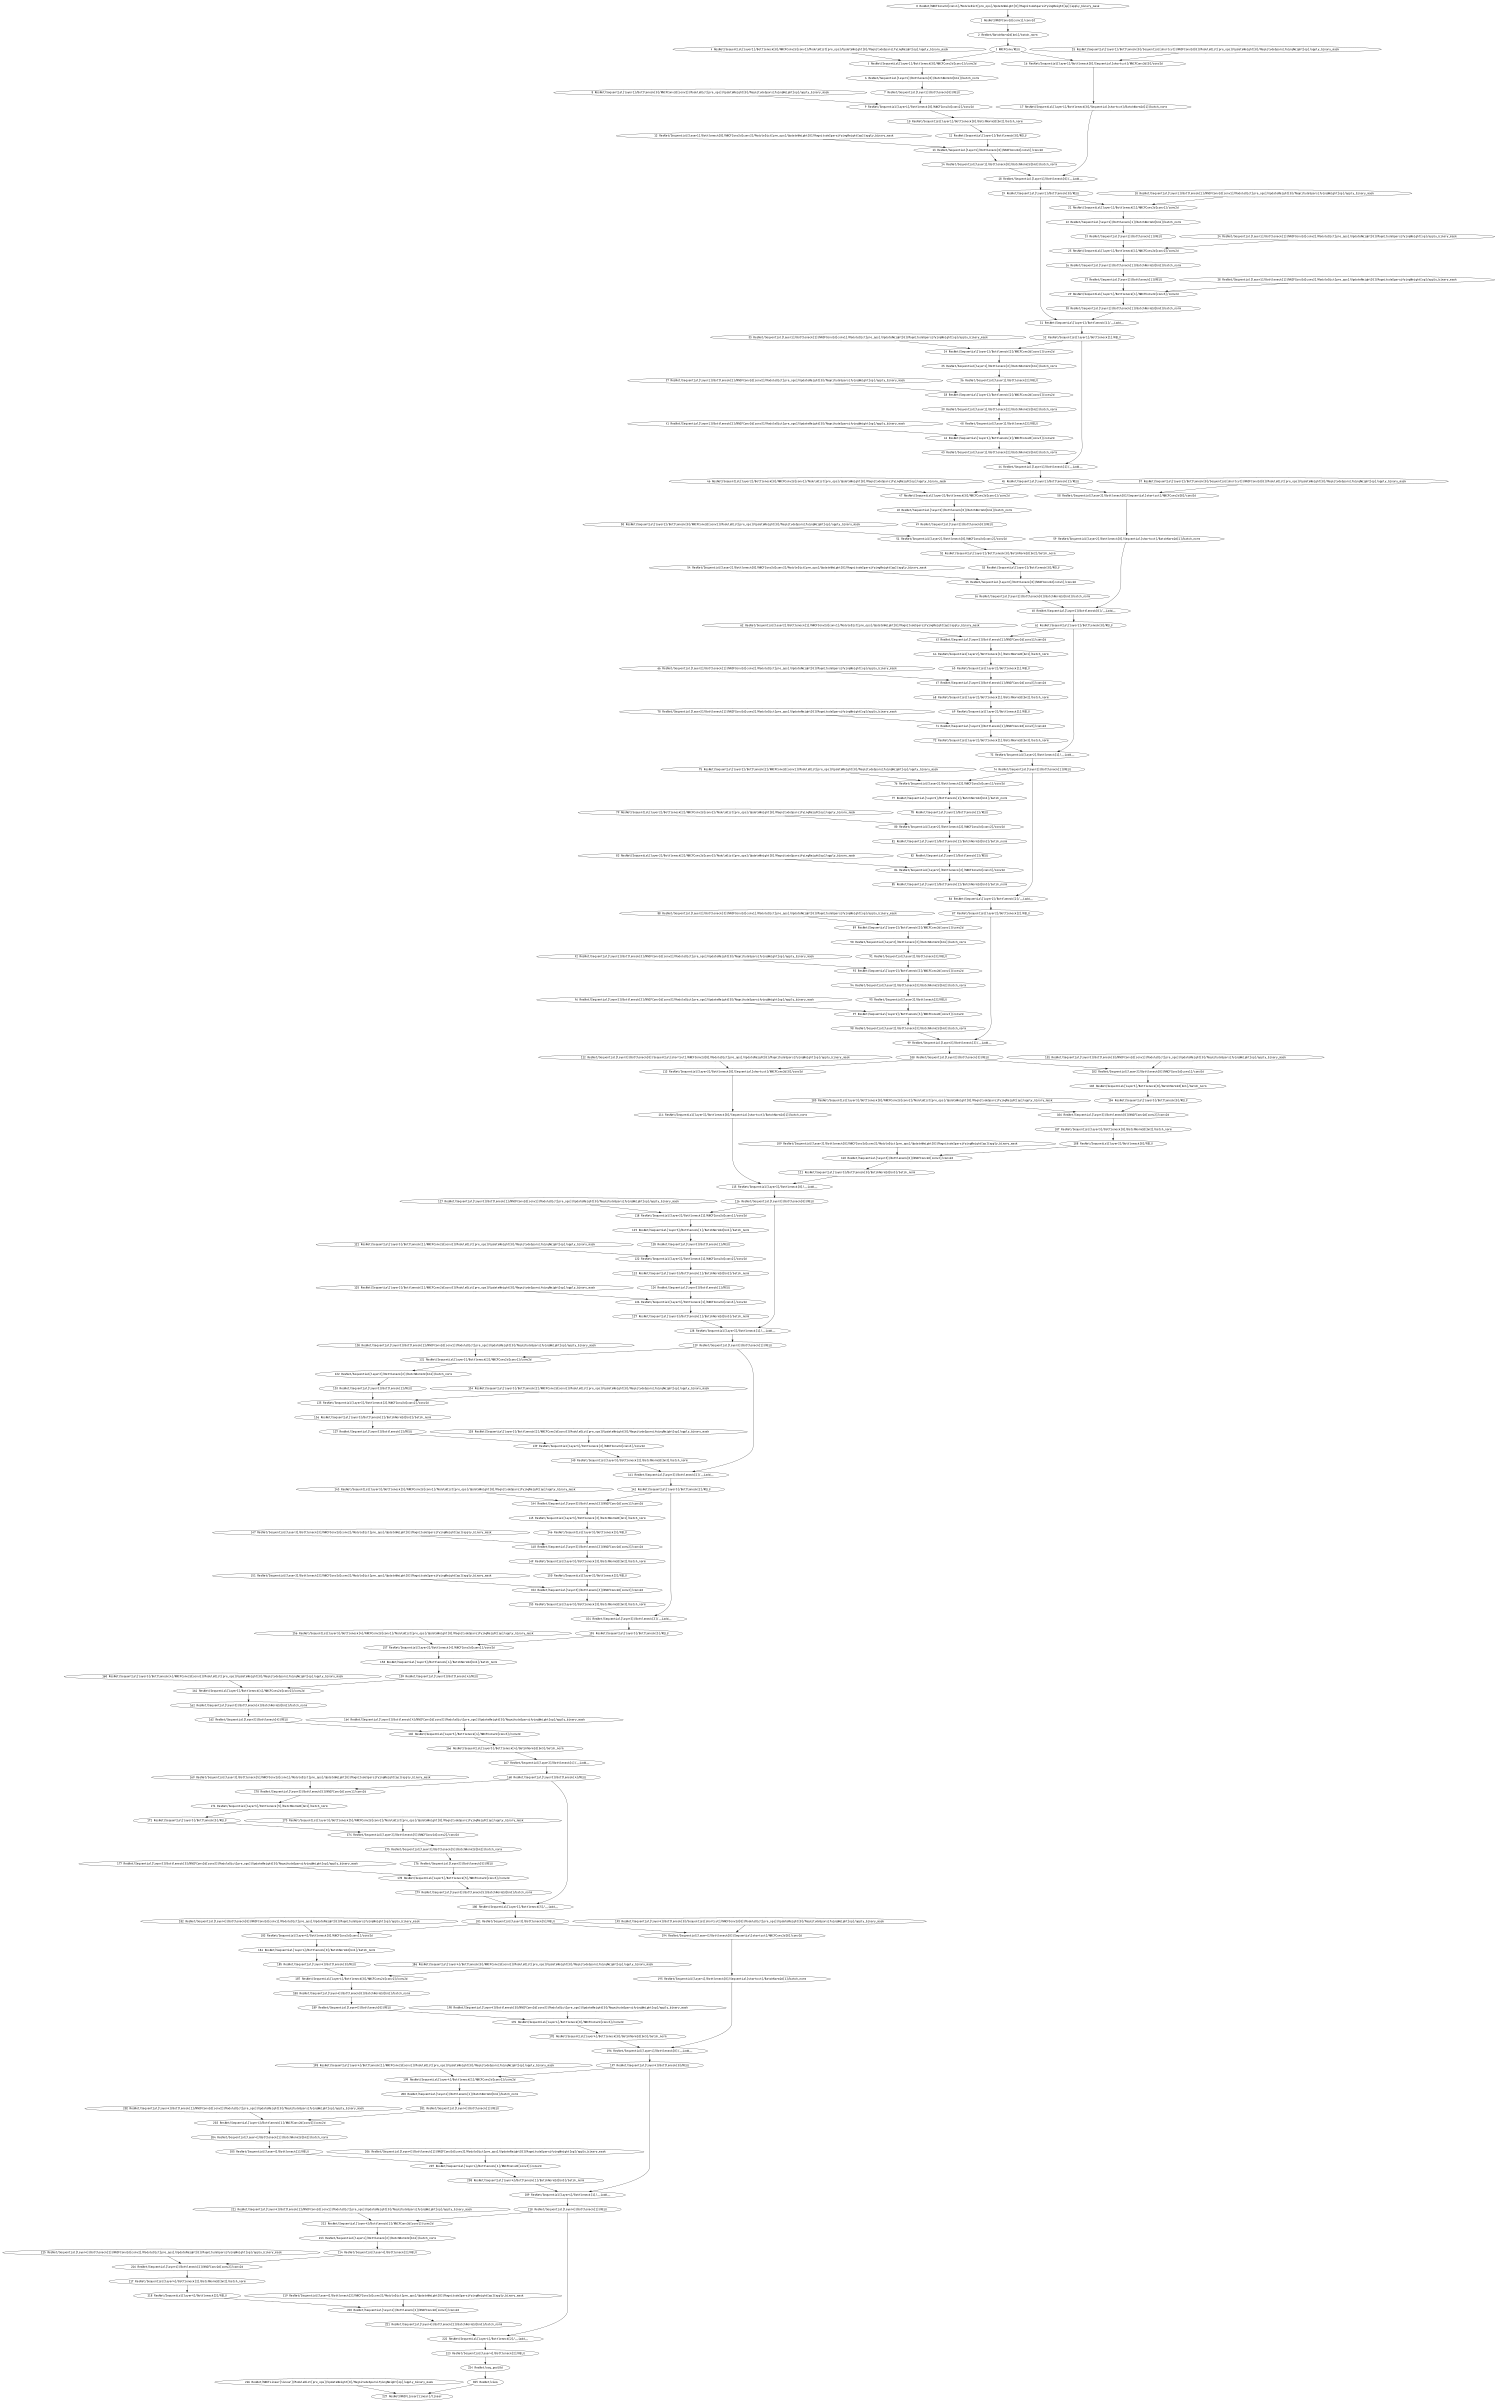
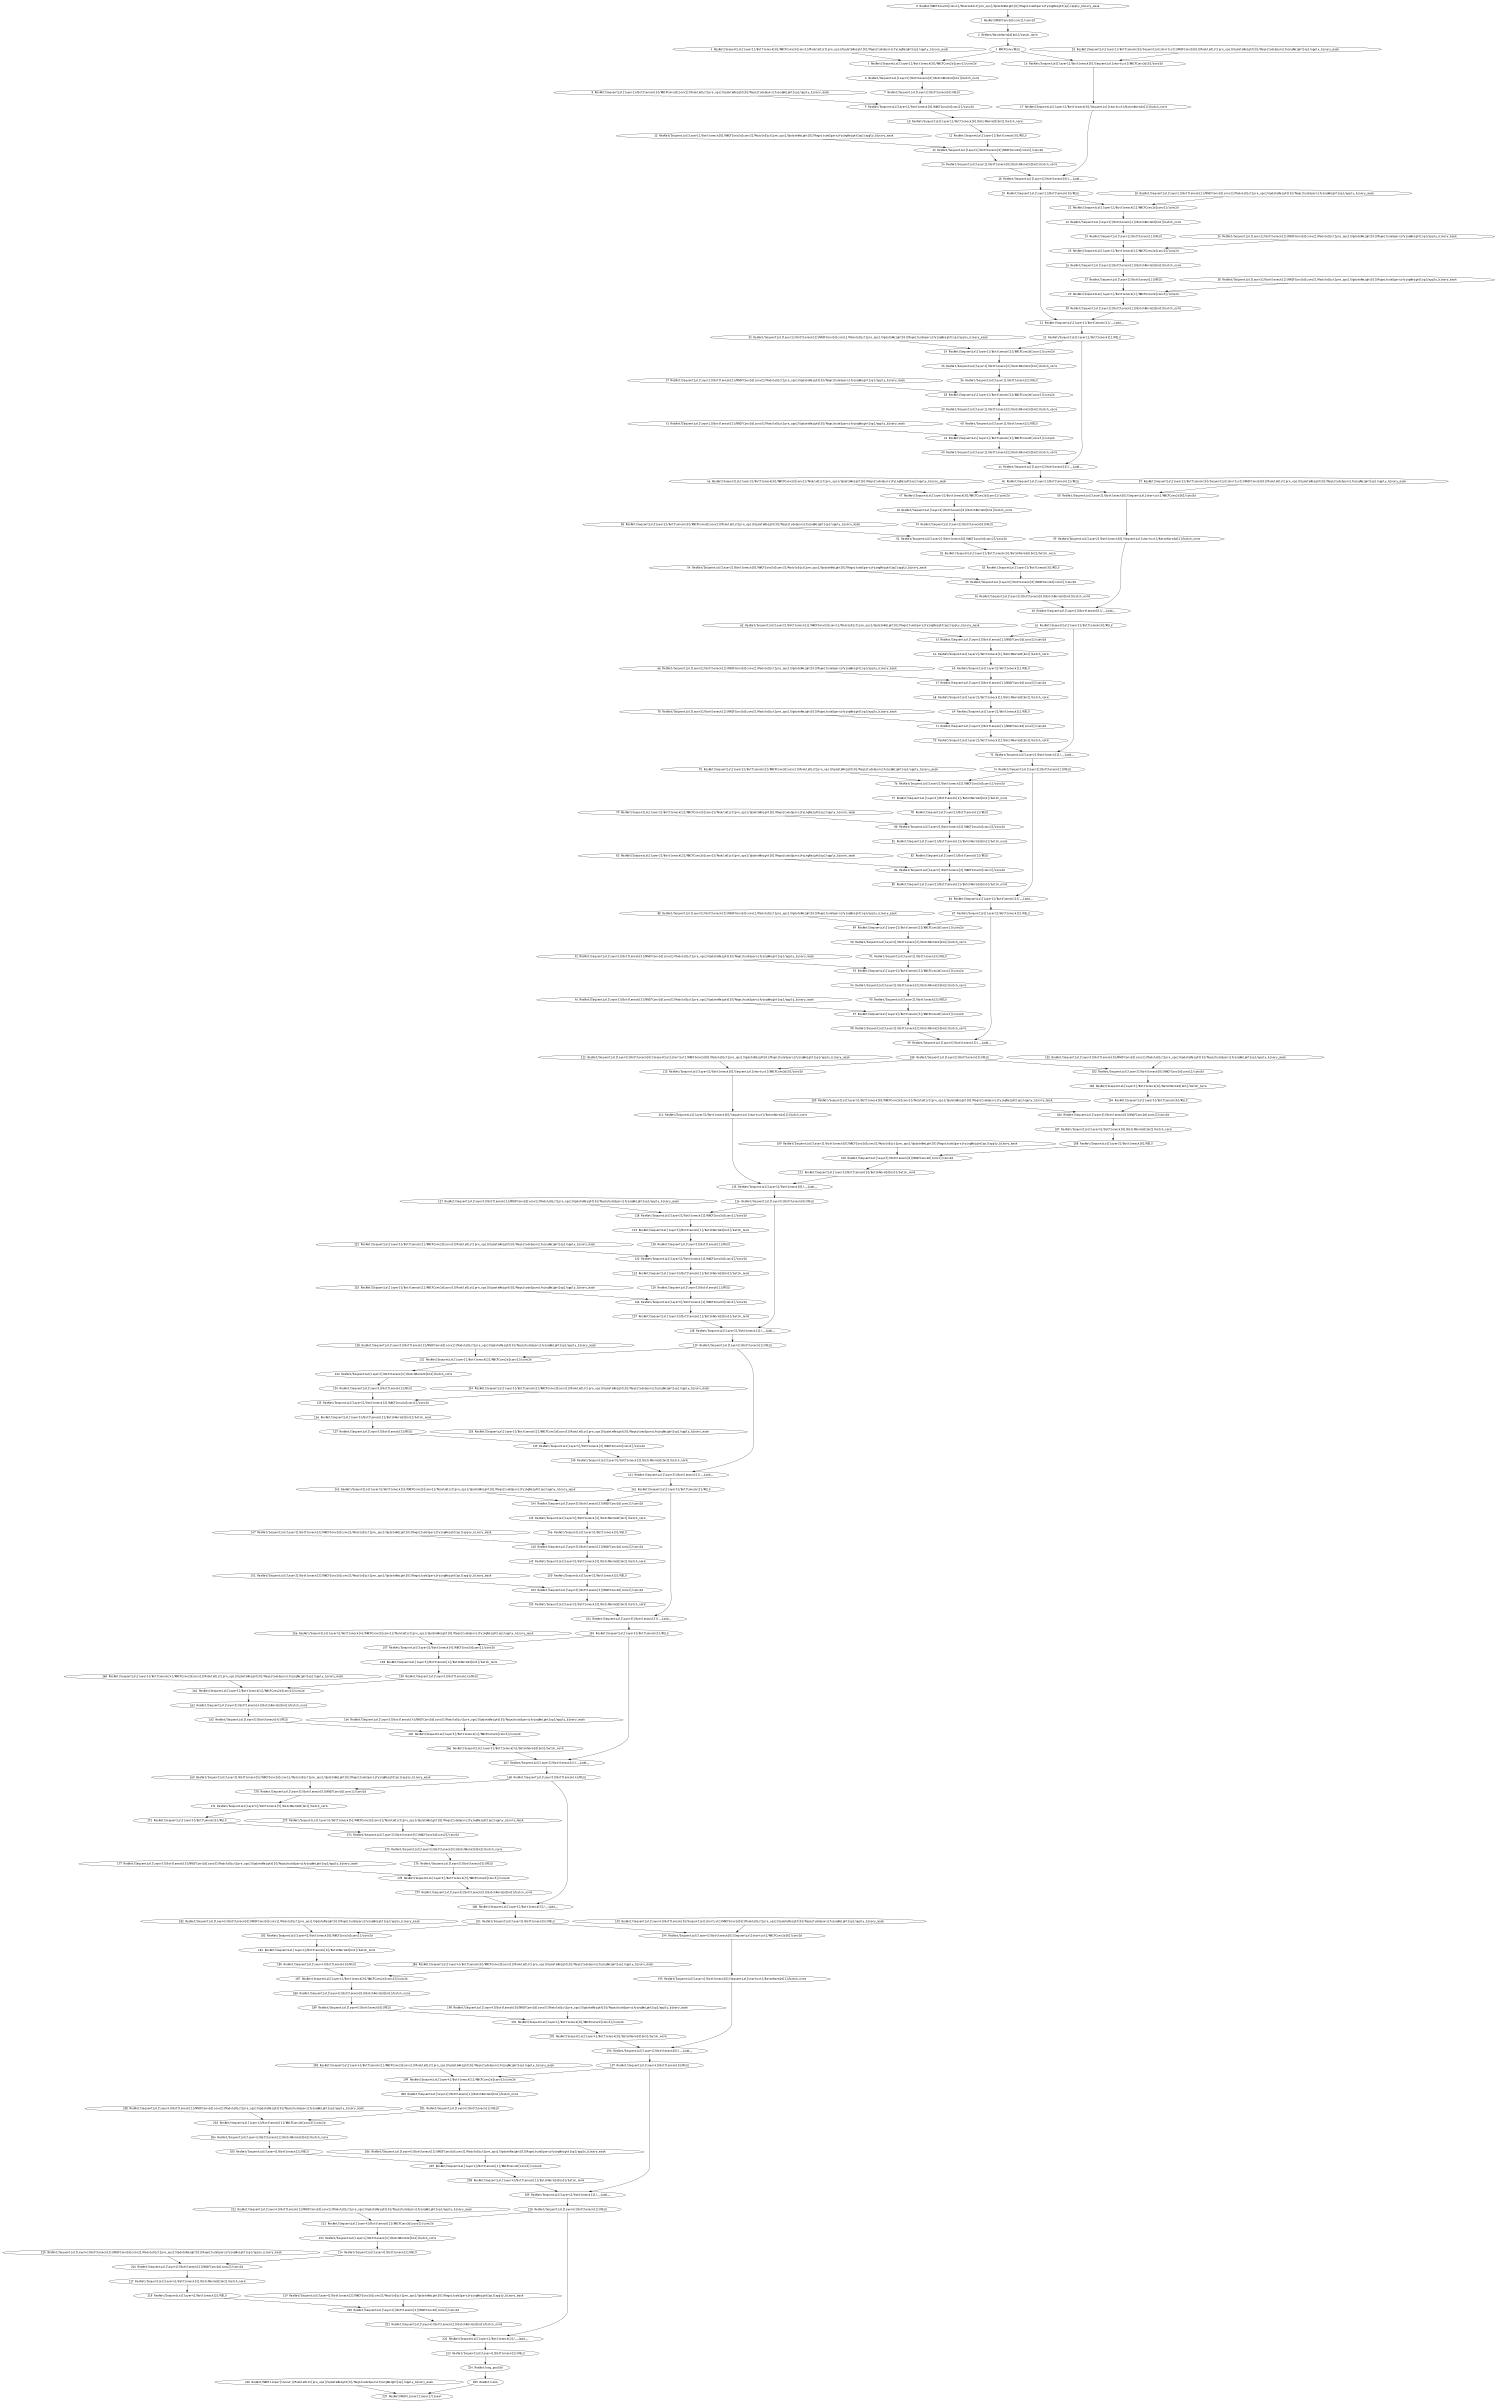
(1074, 617) -> none
(950, 1049) -> none
none -> (629, 1719)
